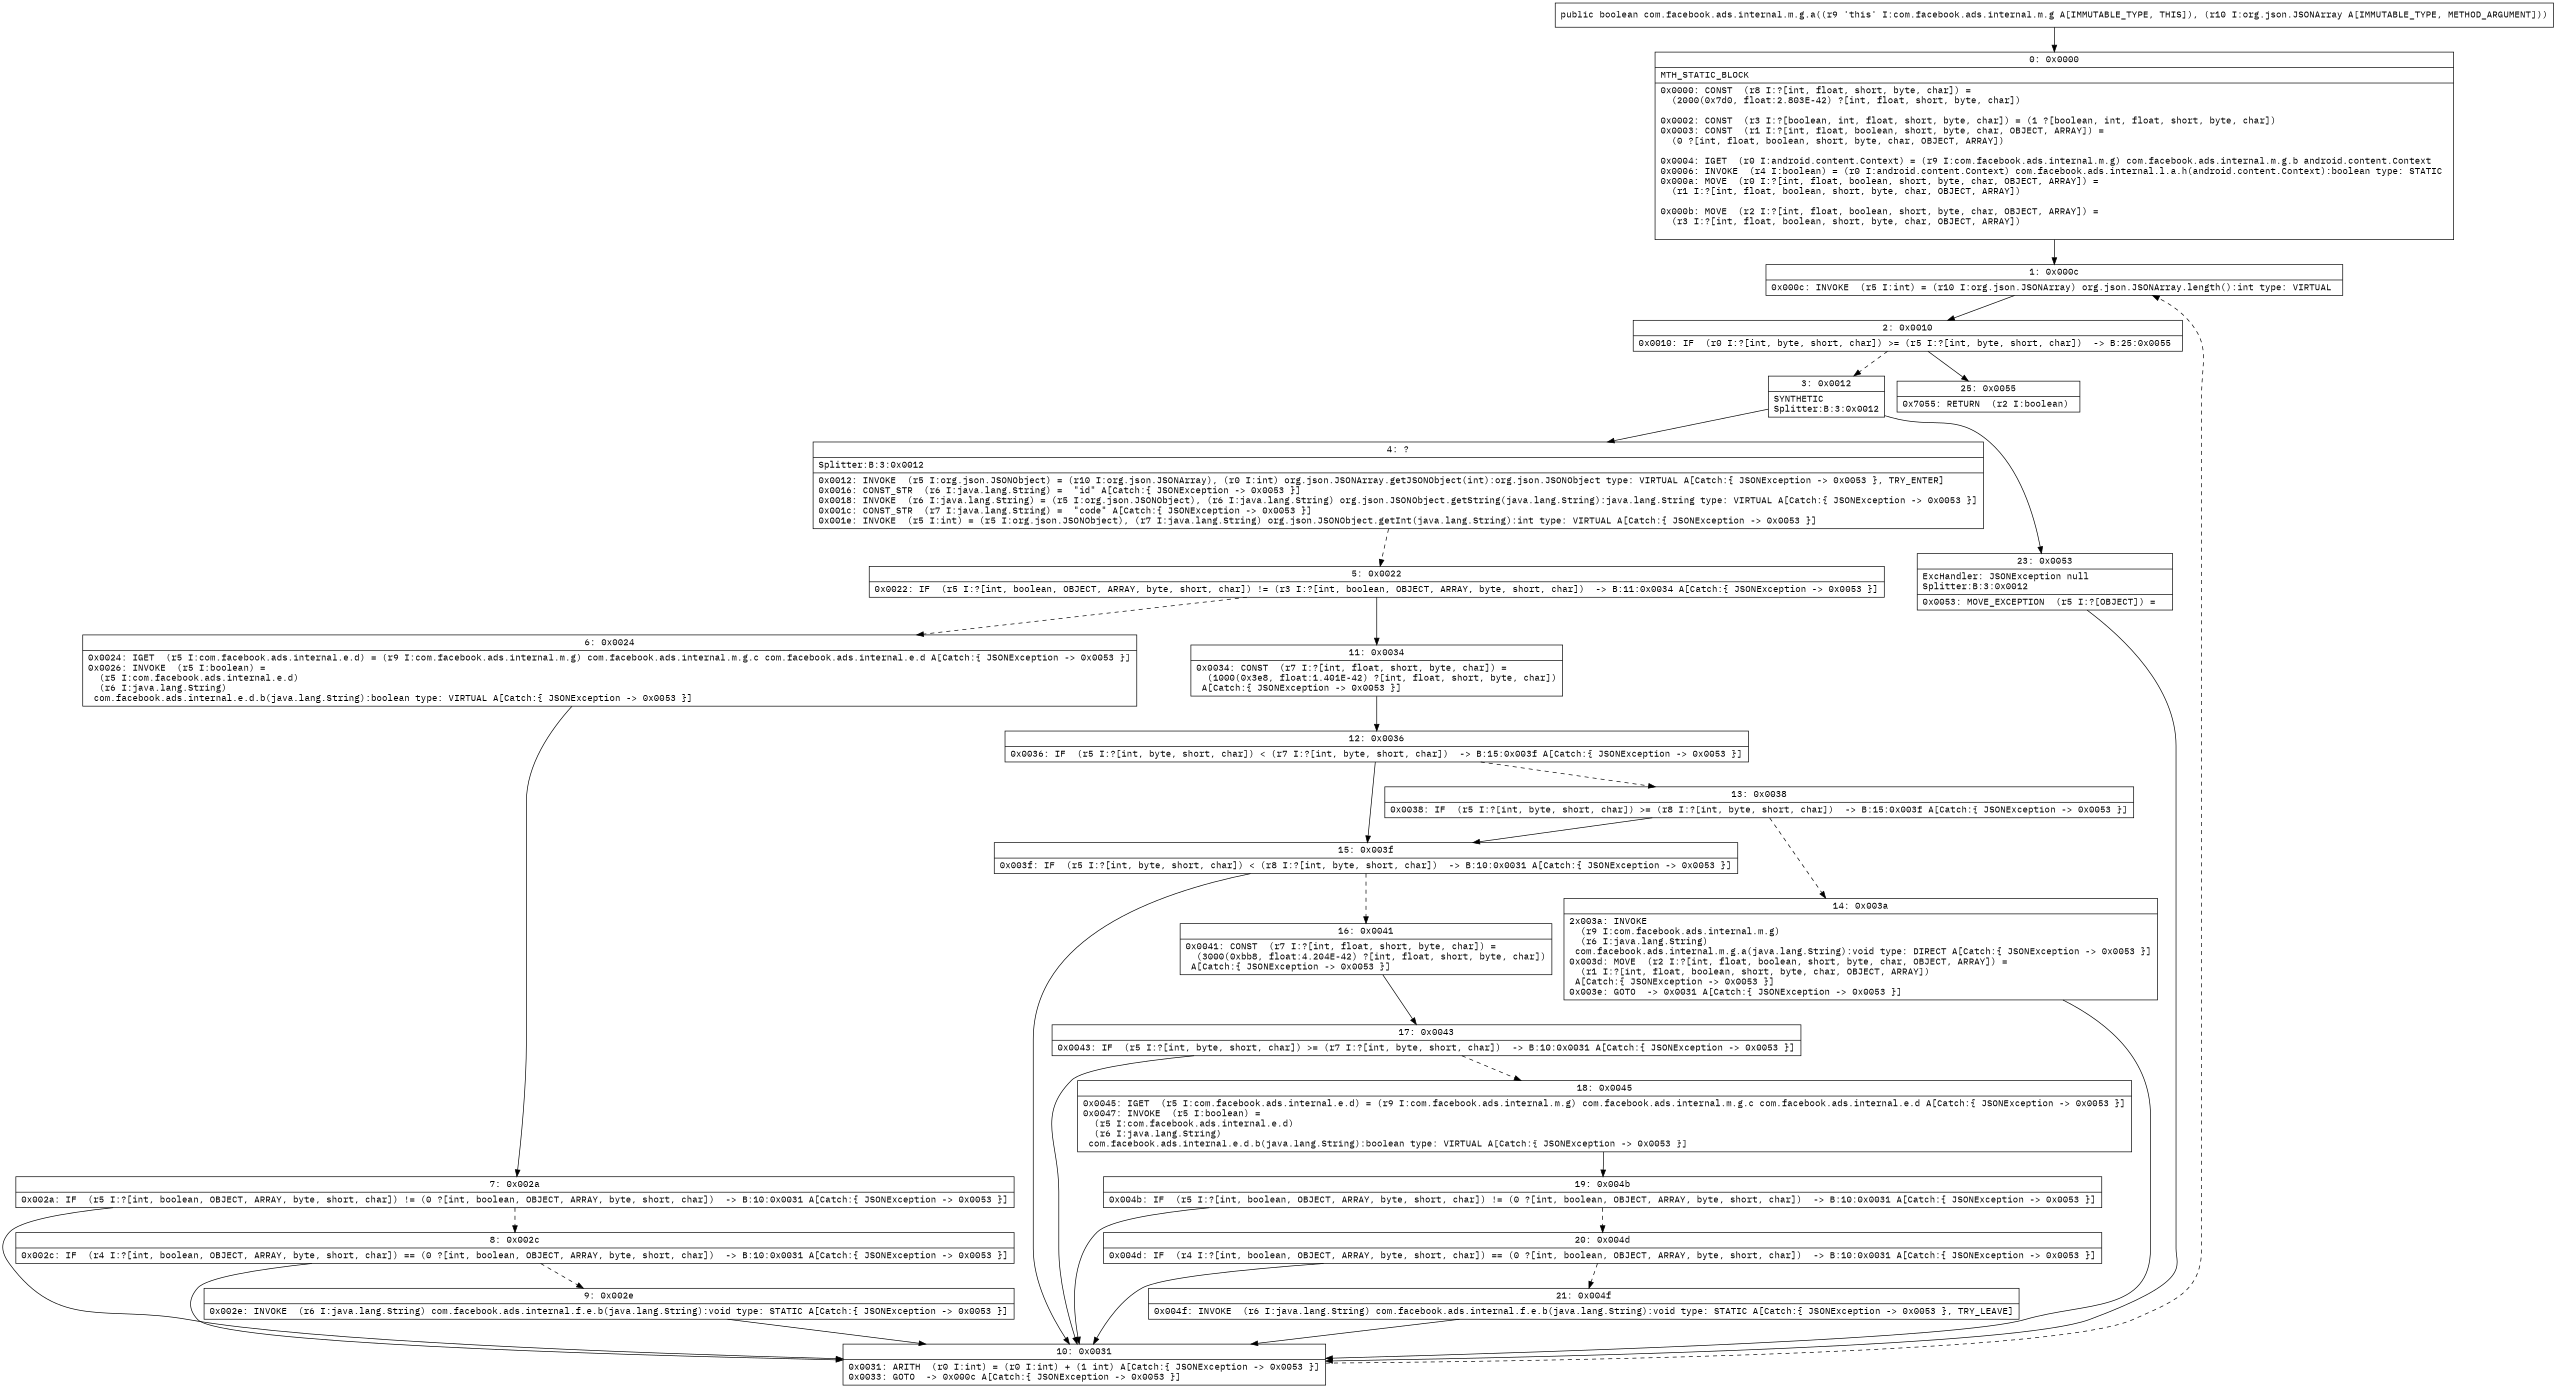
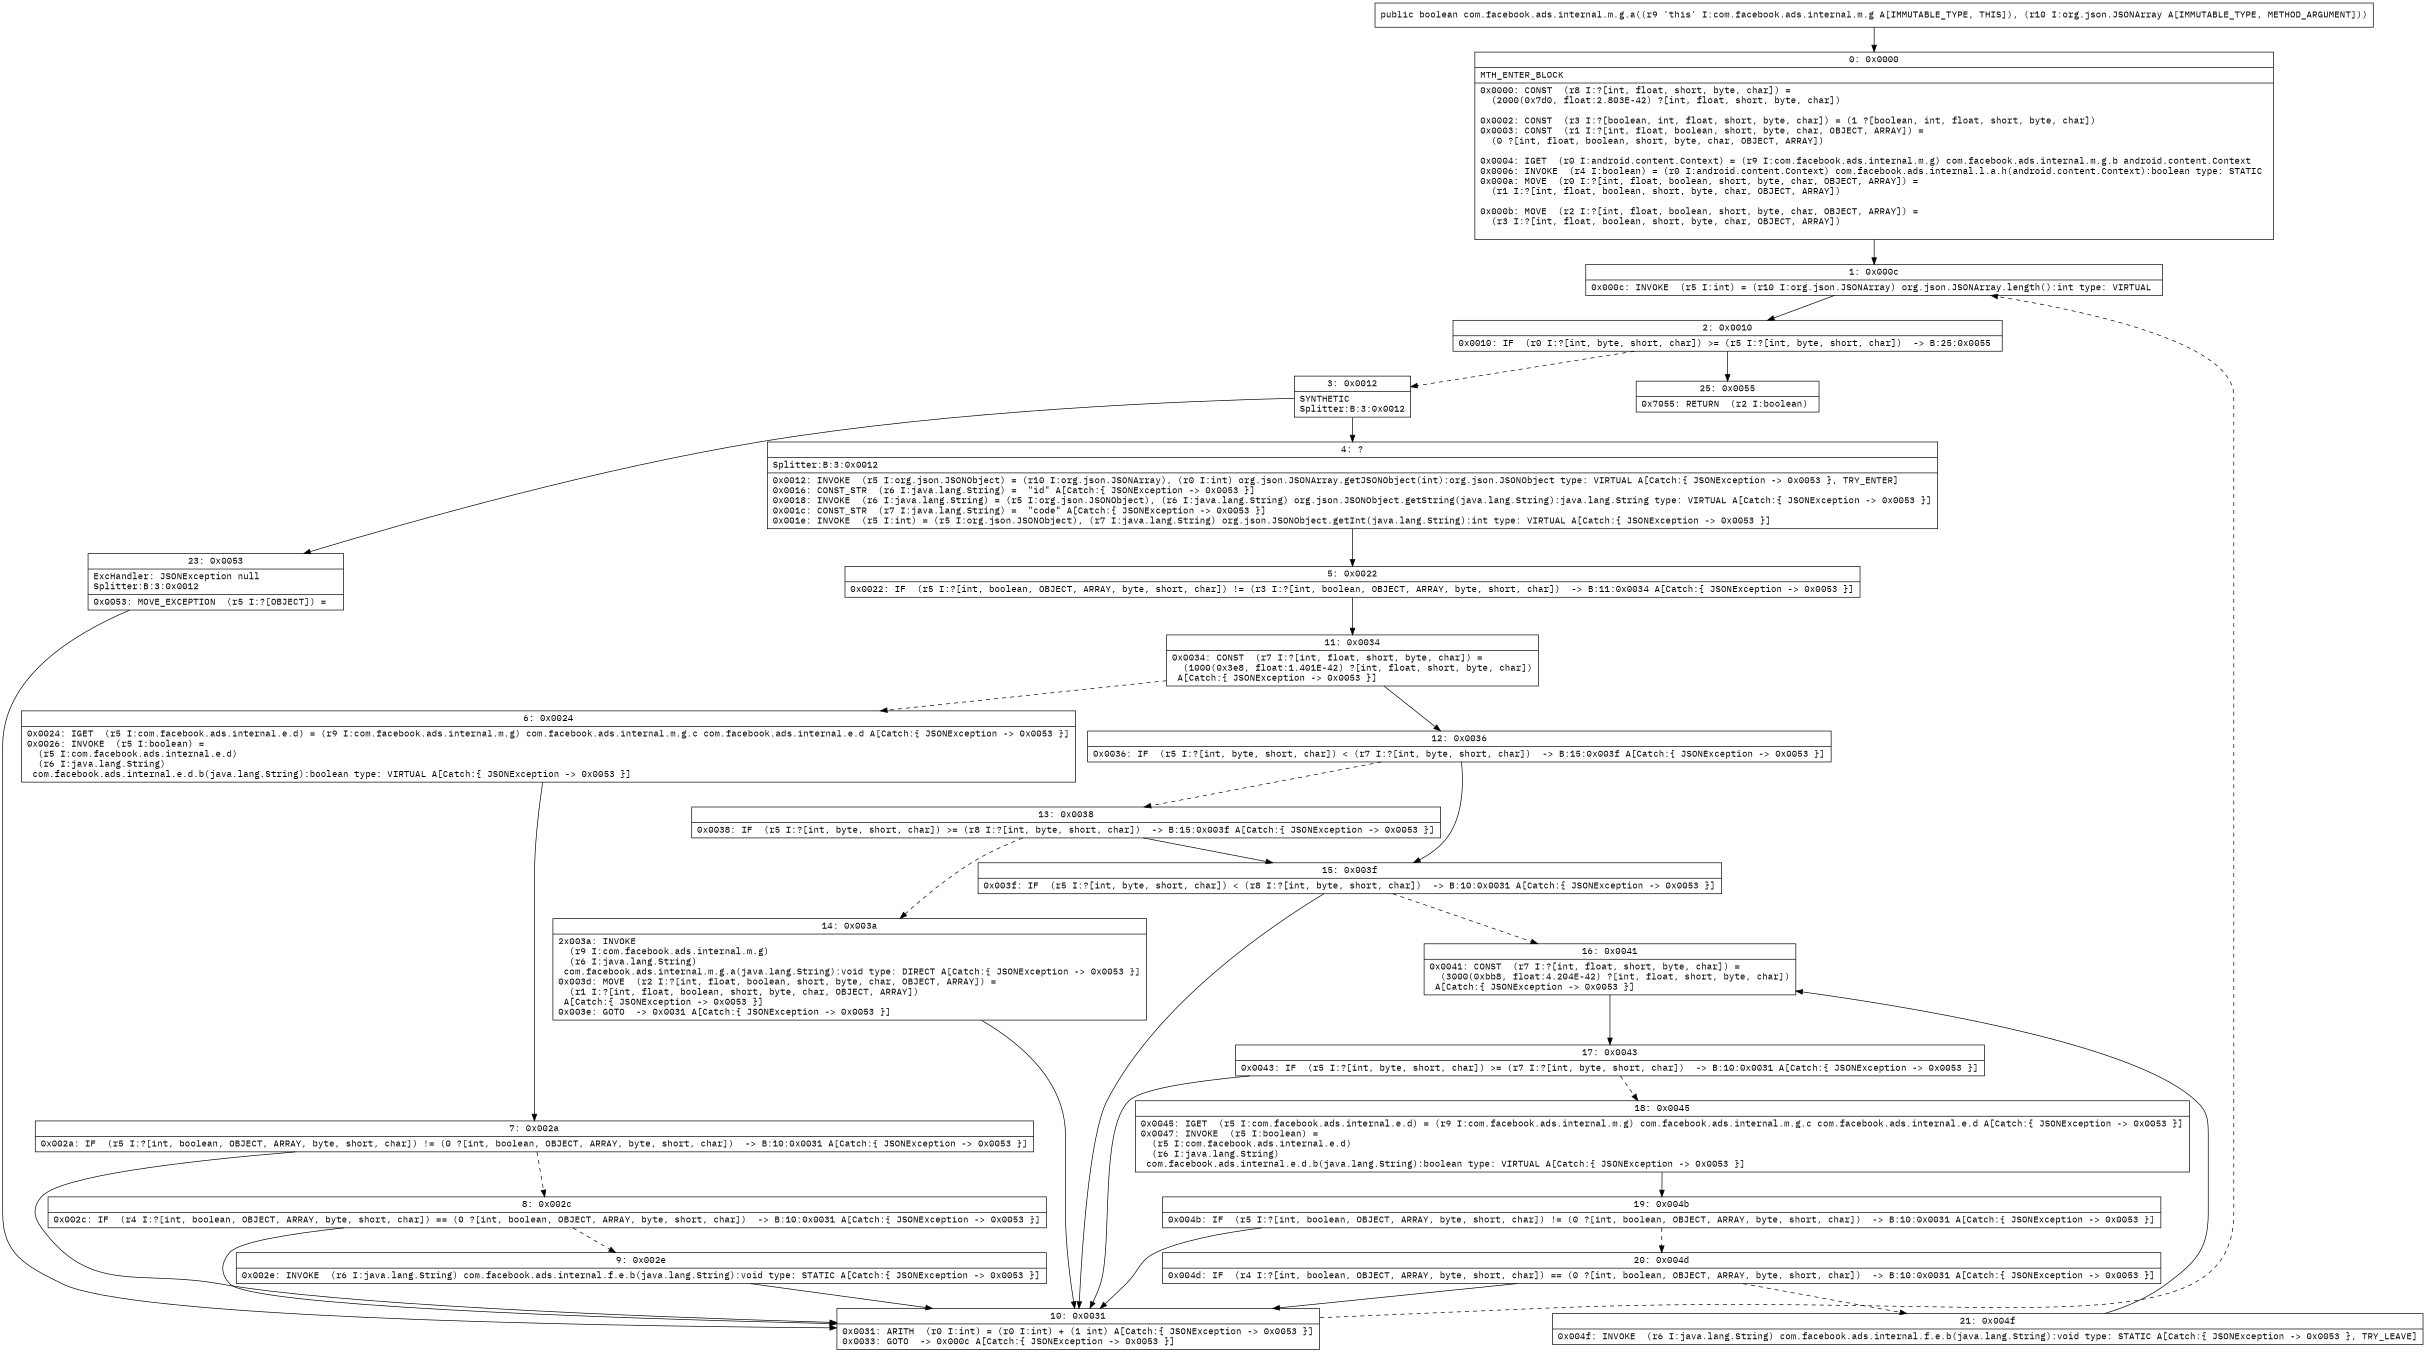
(1705, 75) -> (1522, 75)
(1385, 544) -> (1353, 544)
(1085, 616) -> (1027, 695)
(1359, 1331) -> (2135, 1066)
